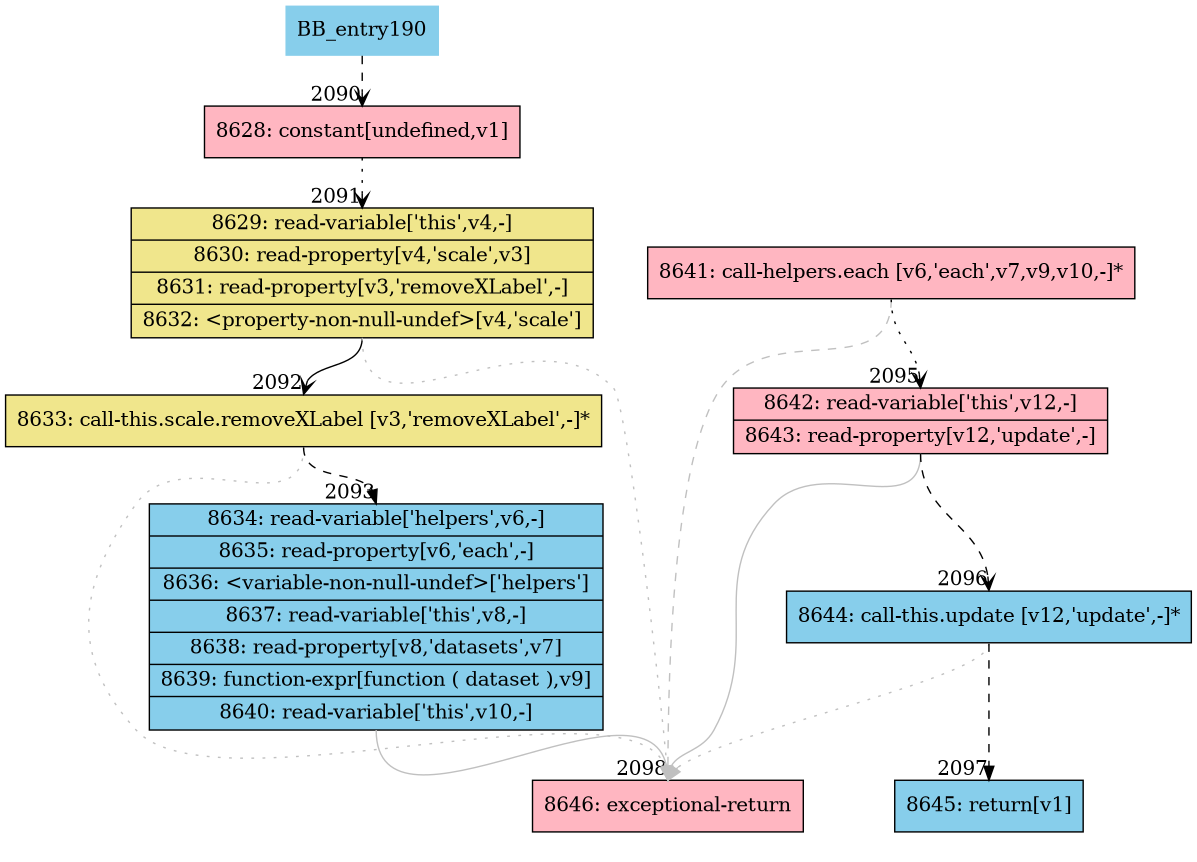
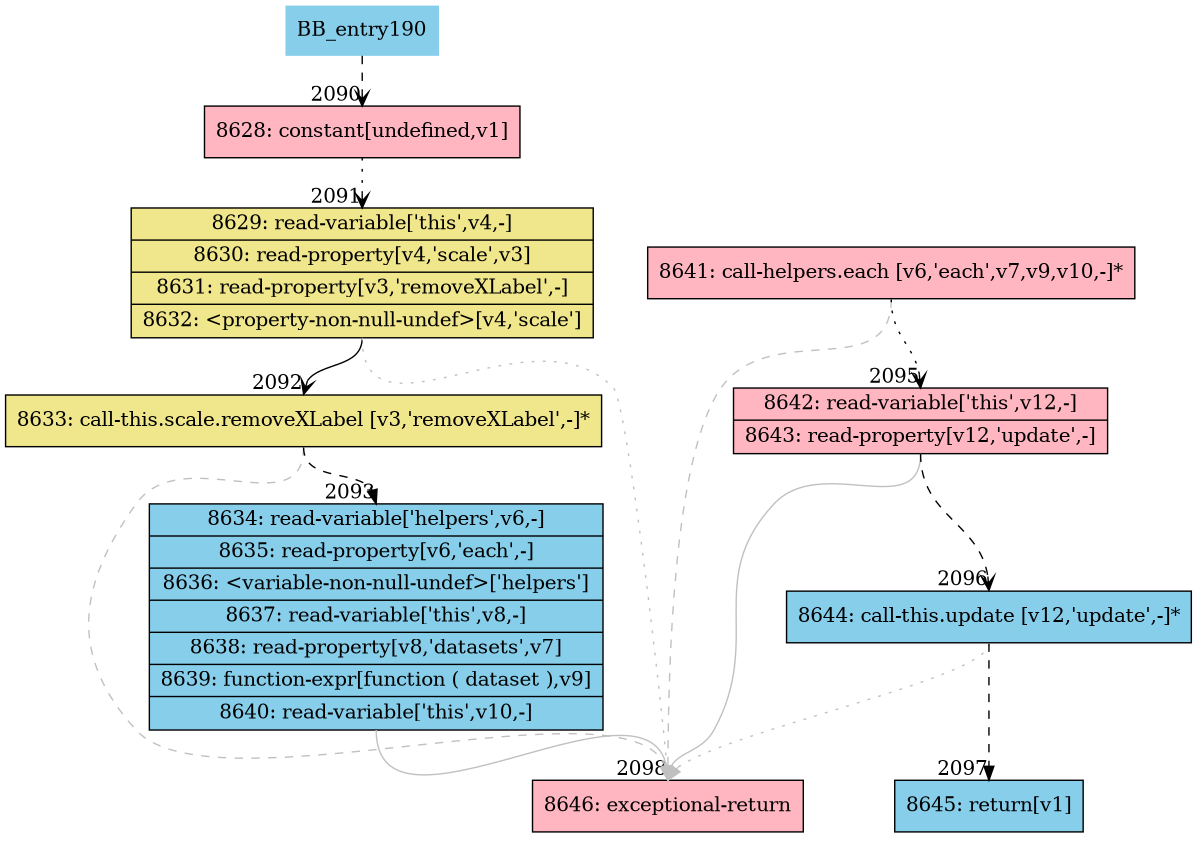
(180, 752) -> (180, 752)
